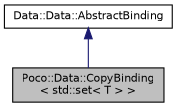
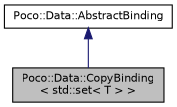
(88, 17) -> (88, 17)
